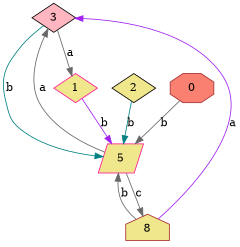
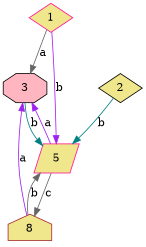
(54, 18) -> (25, 88)
(63, 49) -> (40, 48)
(192, 88) -> none
(43, 109) -> (43, 127)
